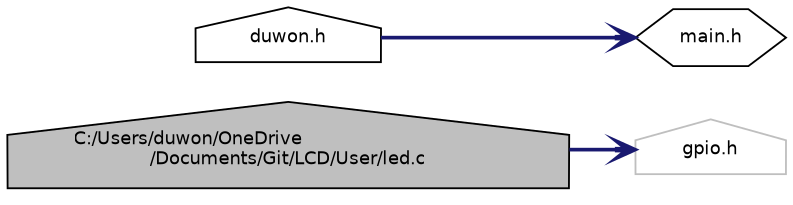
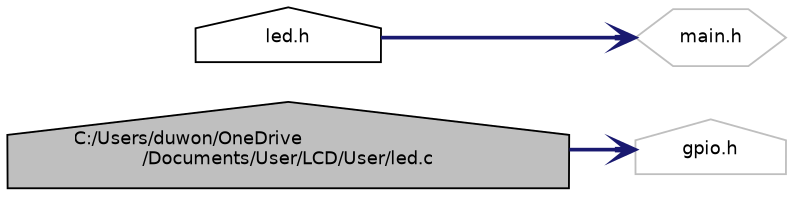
(288, 38) -> (288, 38)
(711, 38) -> (711, 38)
(288, 150) -> (288, 150)
